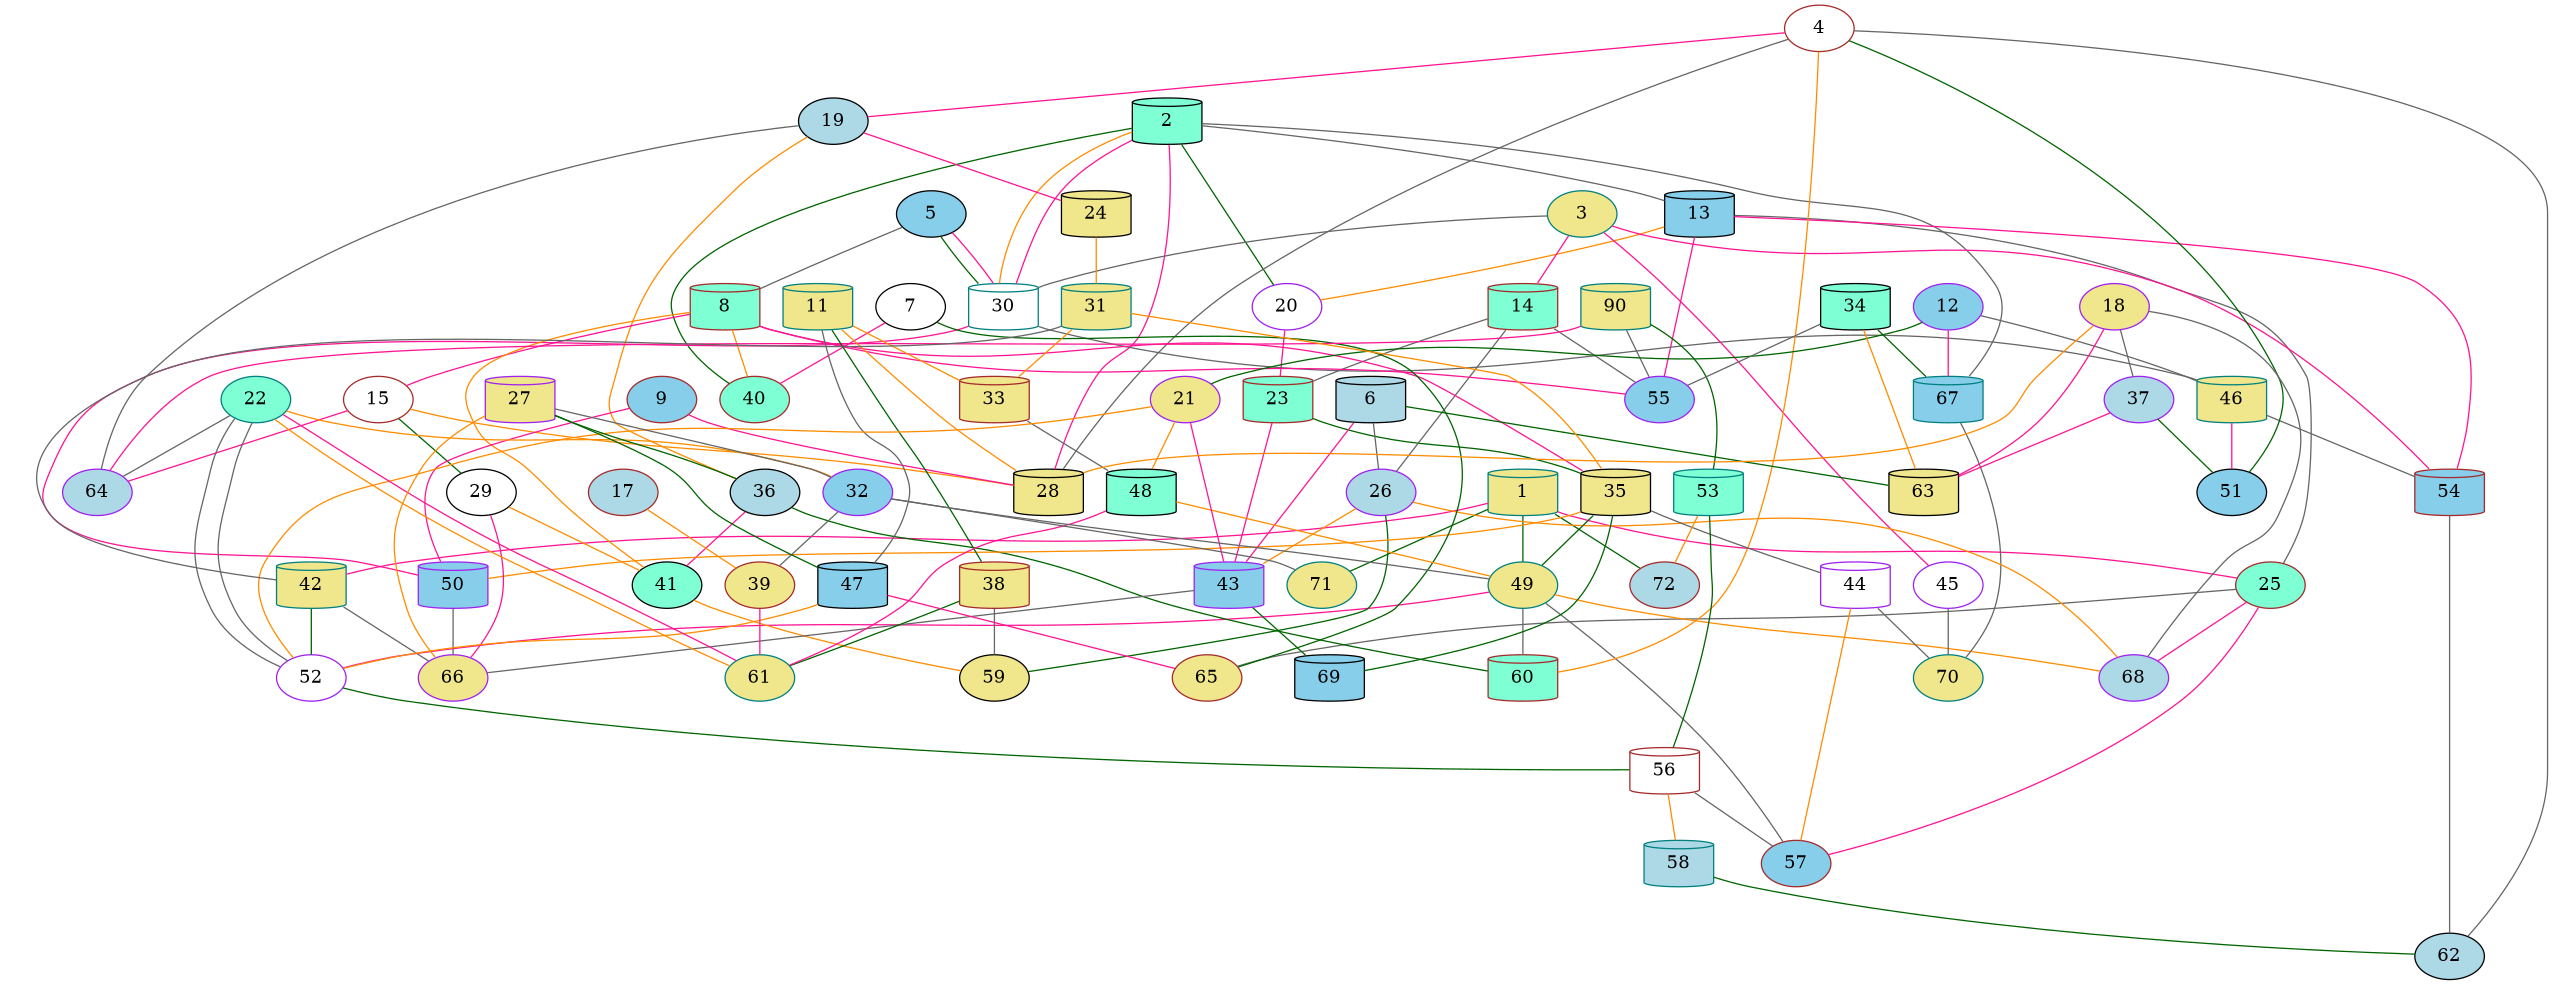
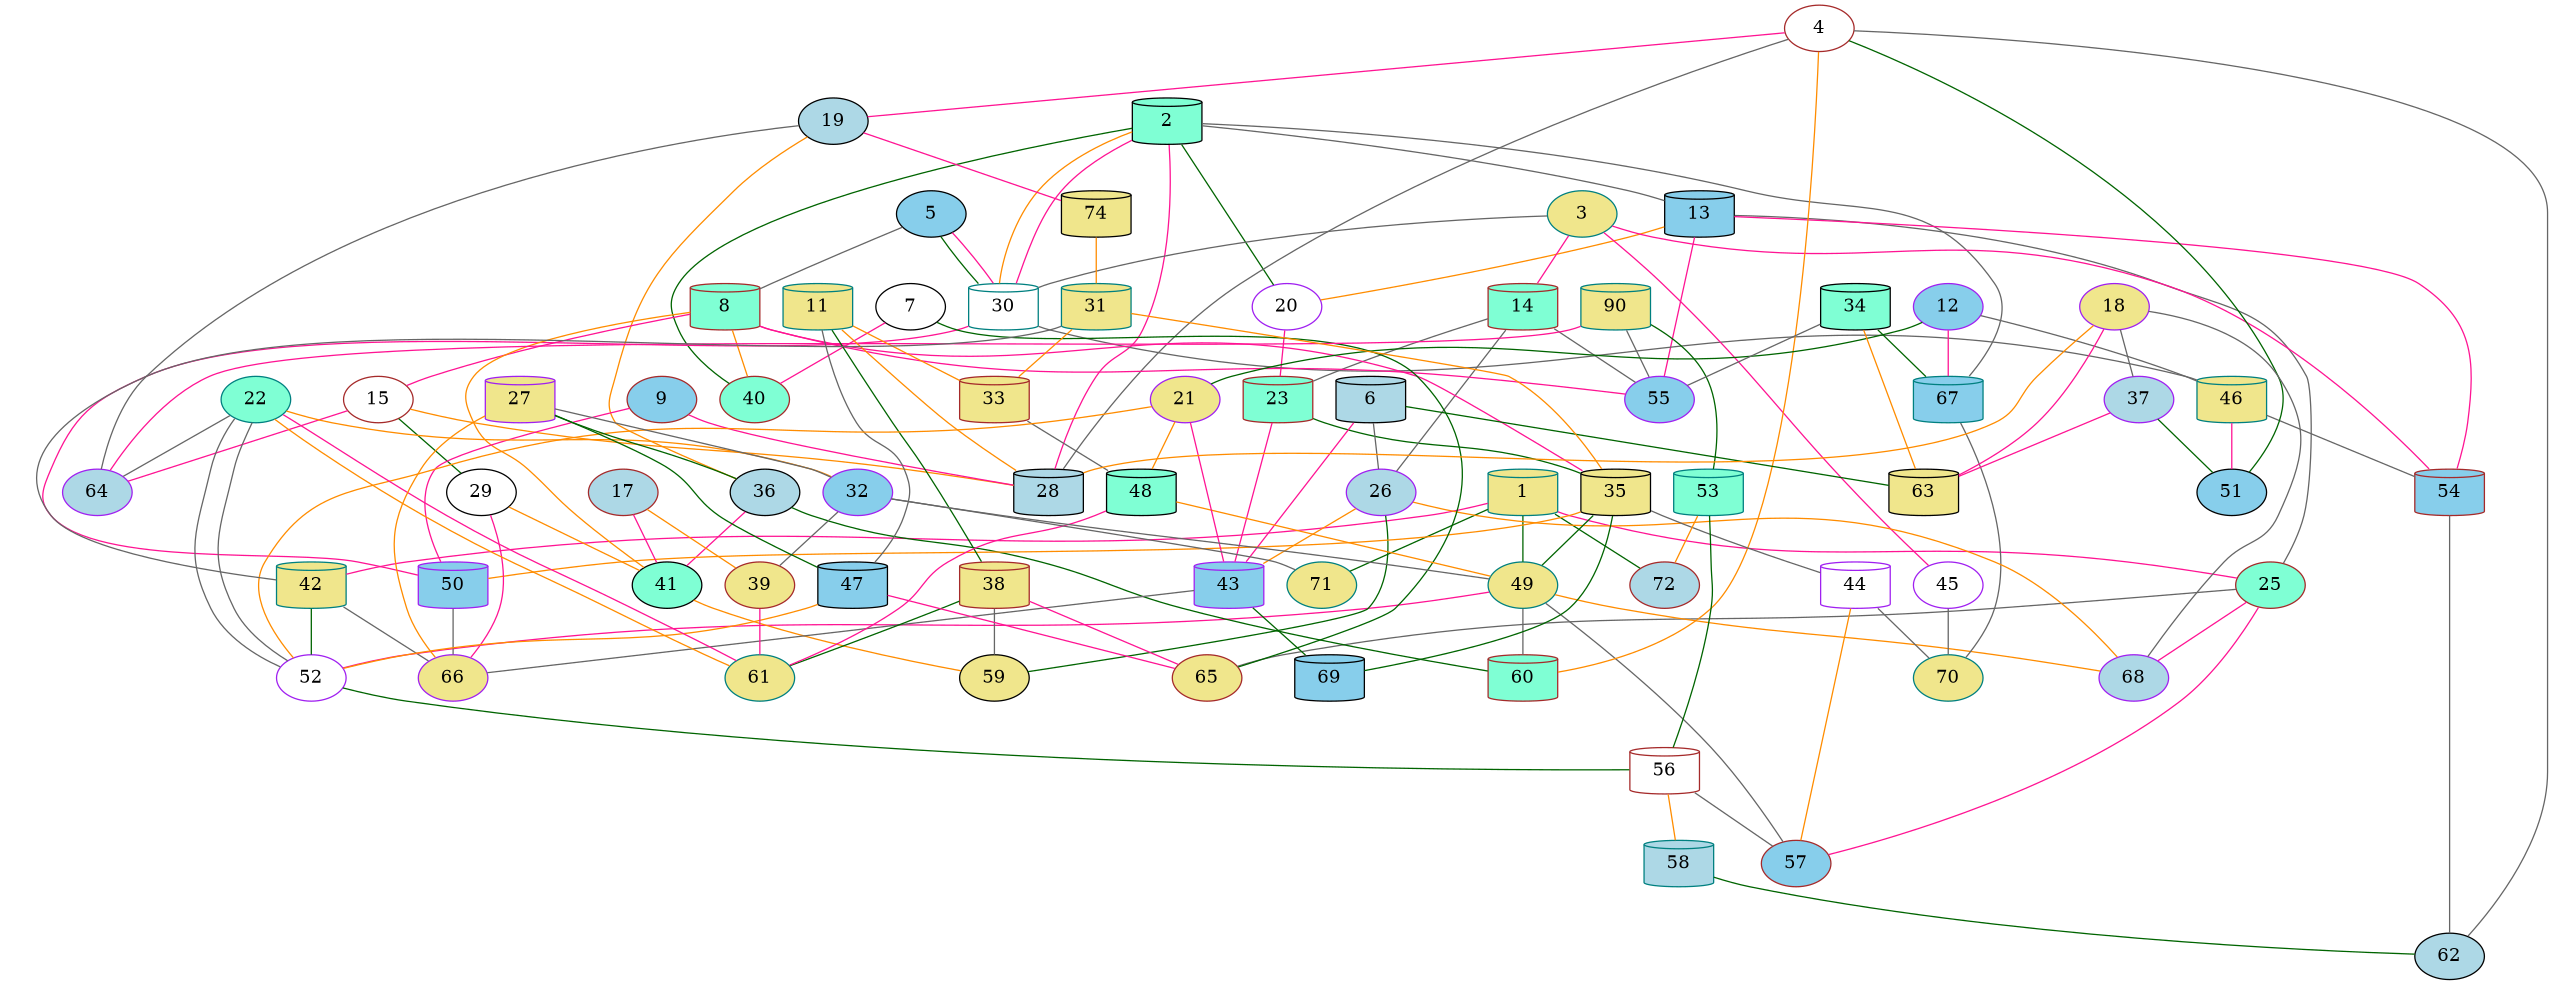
(1096, 214) -> (1096, 214)
(1049, 492) -> (1049, 492)
none -> (642, 533)
none -> (1104, 633)
